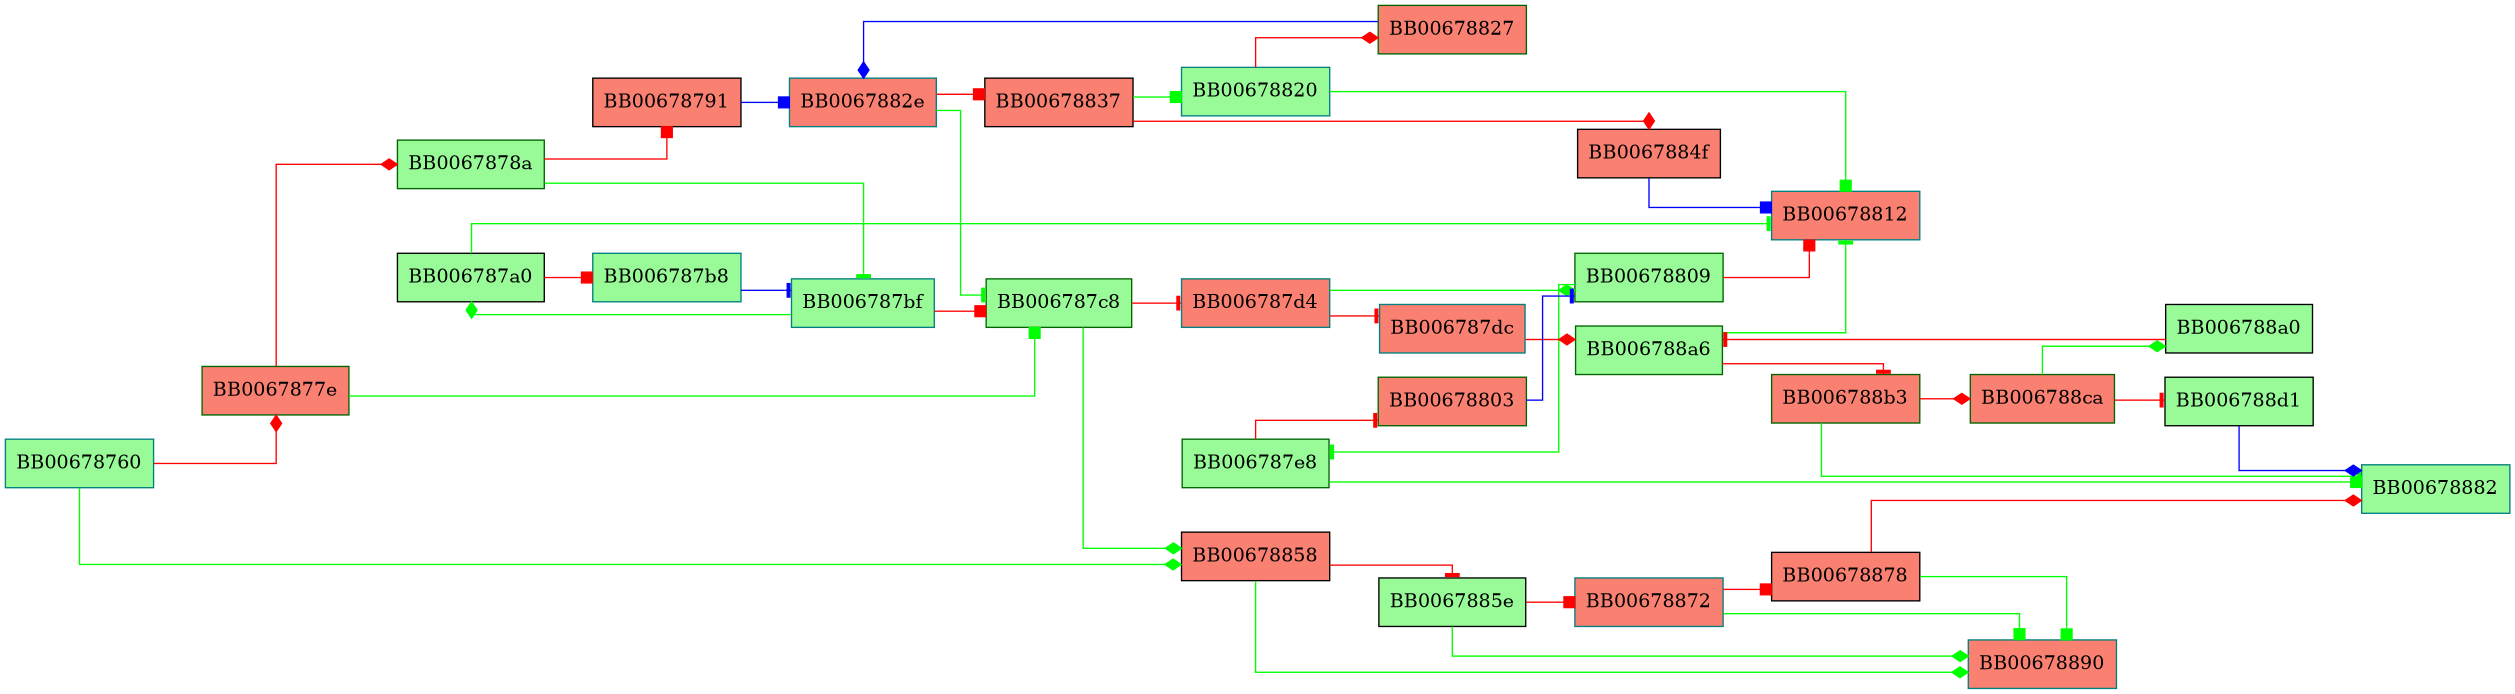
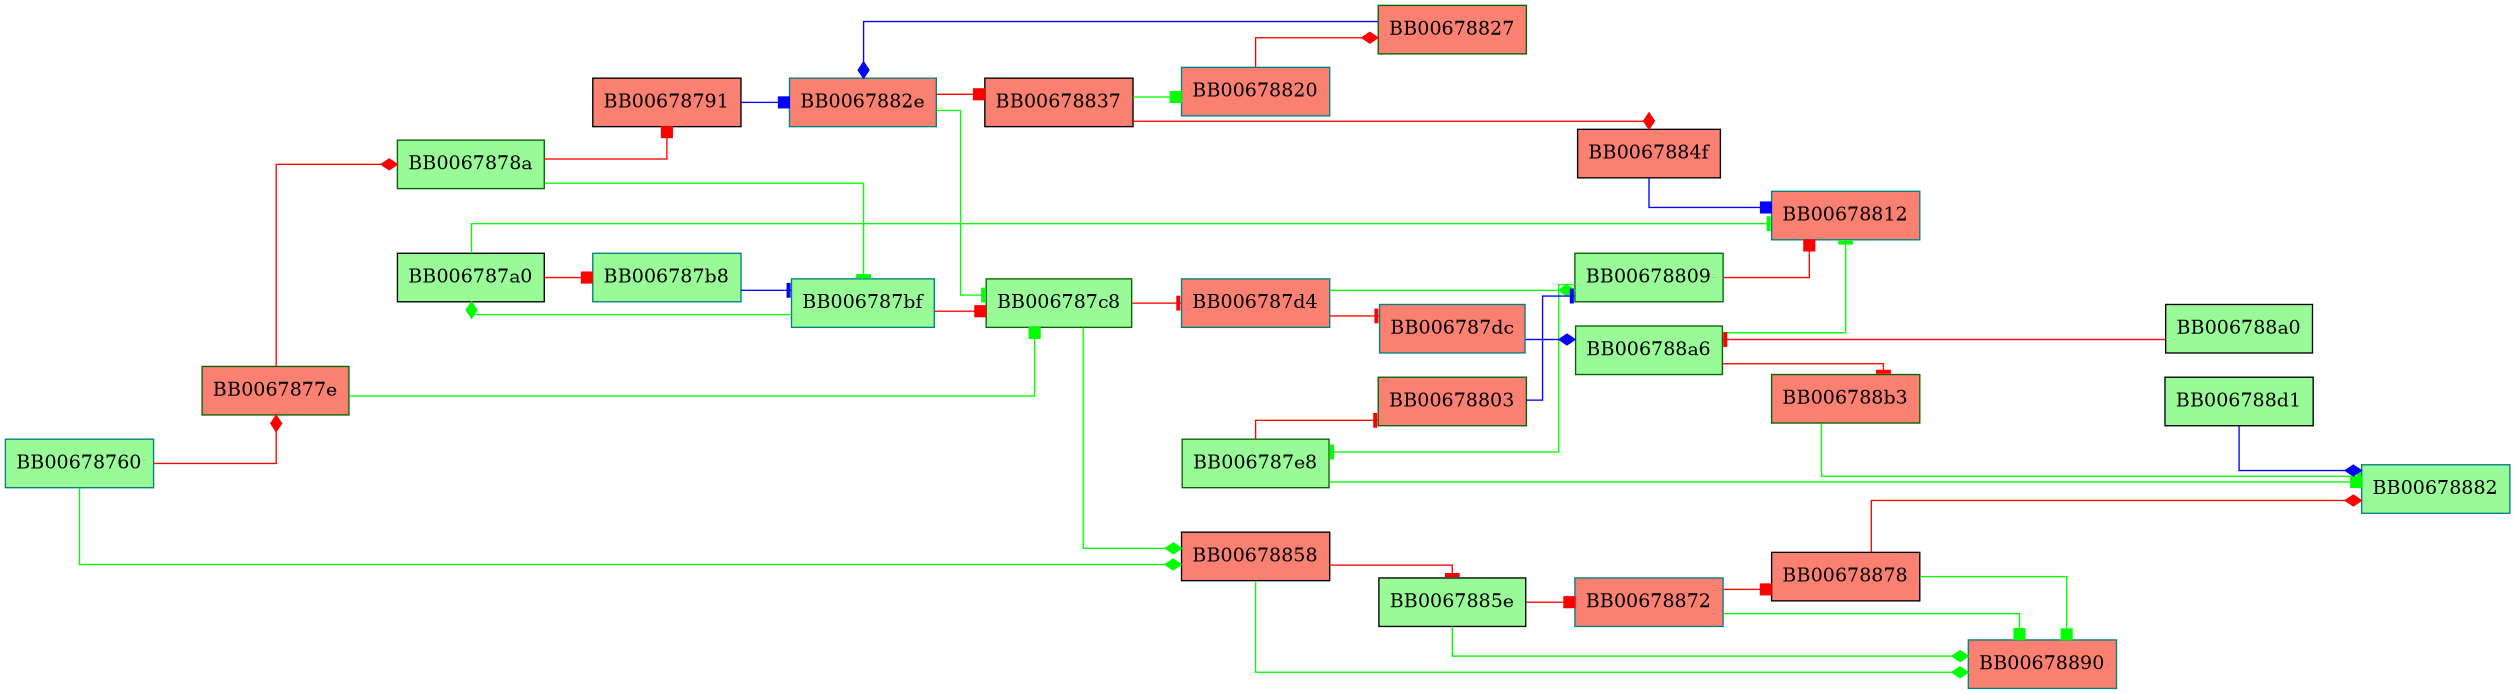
(1256, 92) -> (1256, 92)
(1631, 92) -> none
(1534, 340) -> (1534, 340)
(2042, 399) -> none
